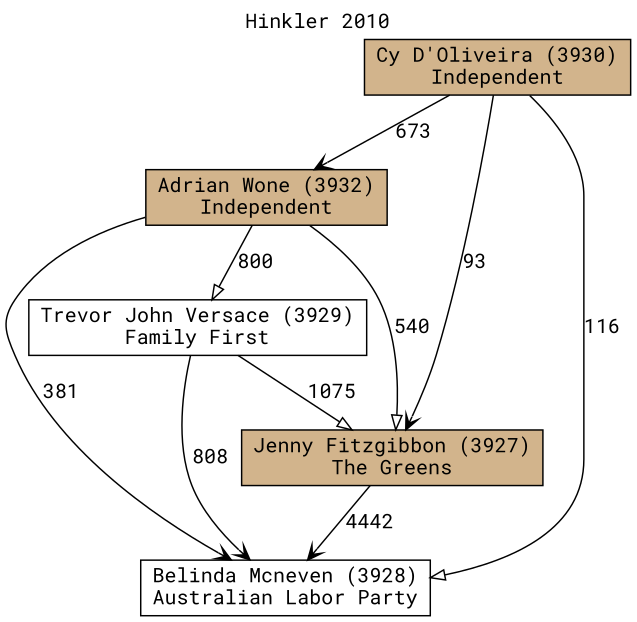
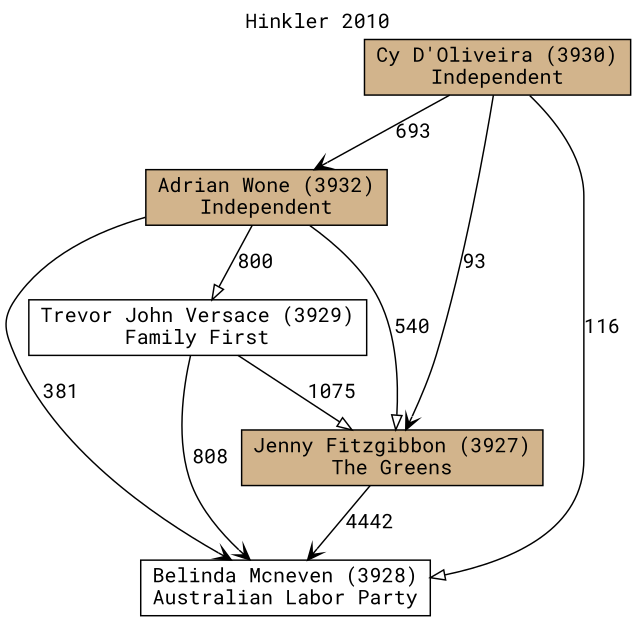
(413, 132) -> (413, 132)
